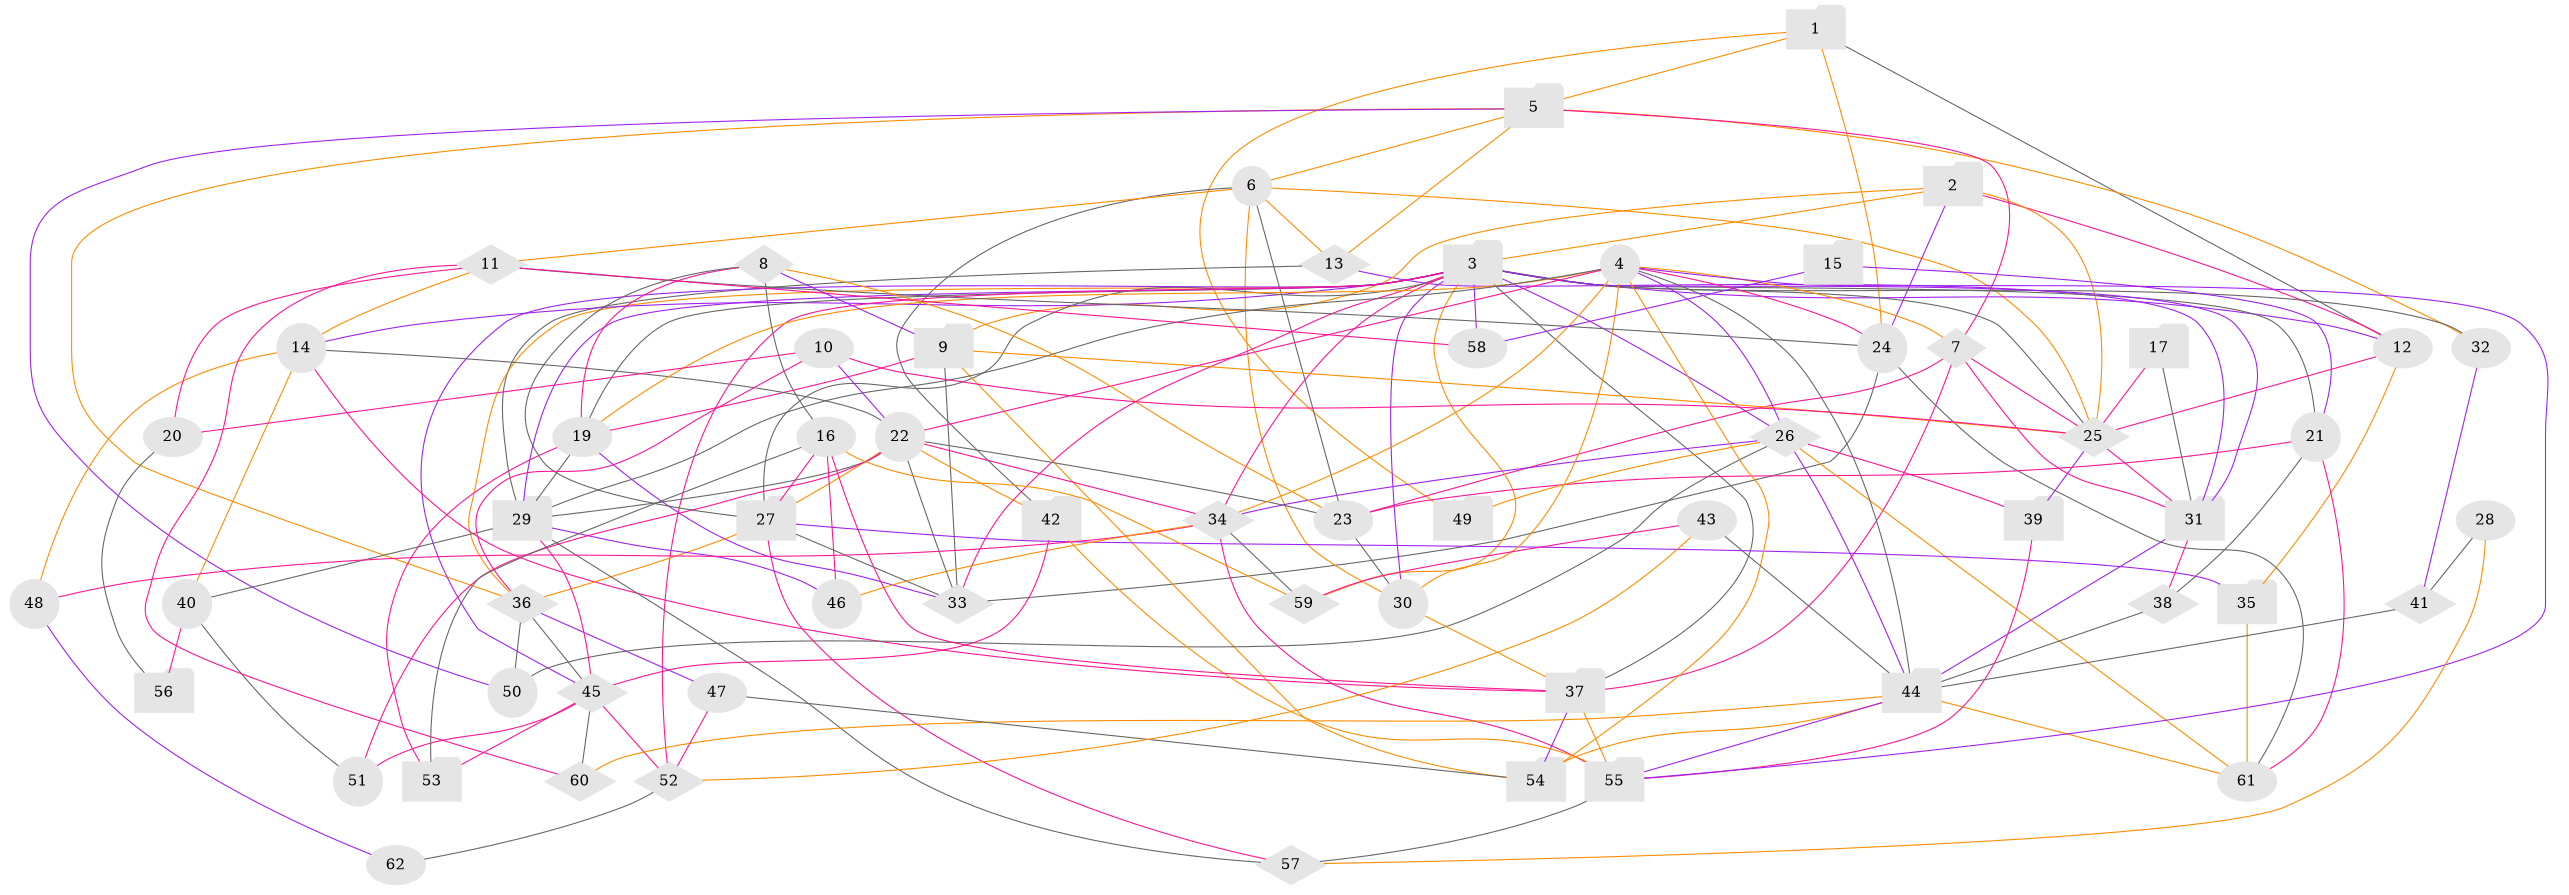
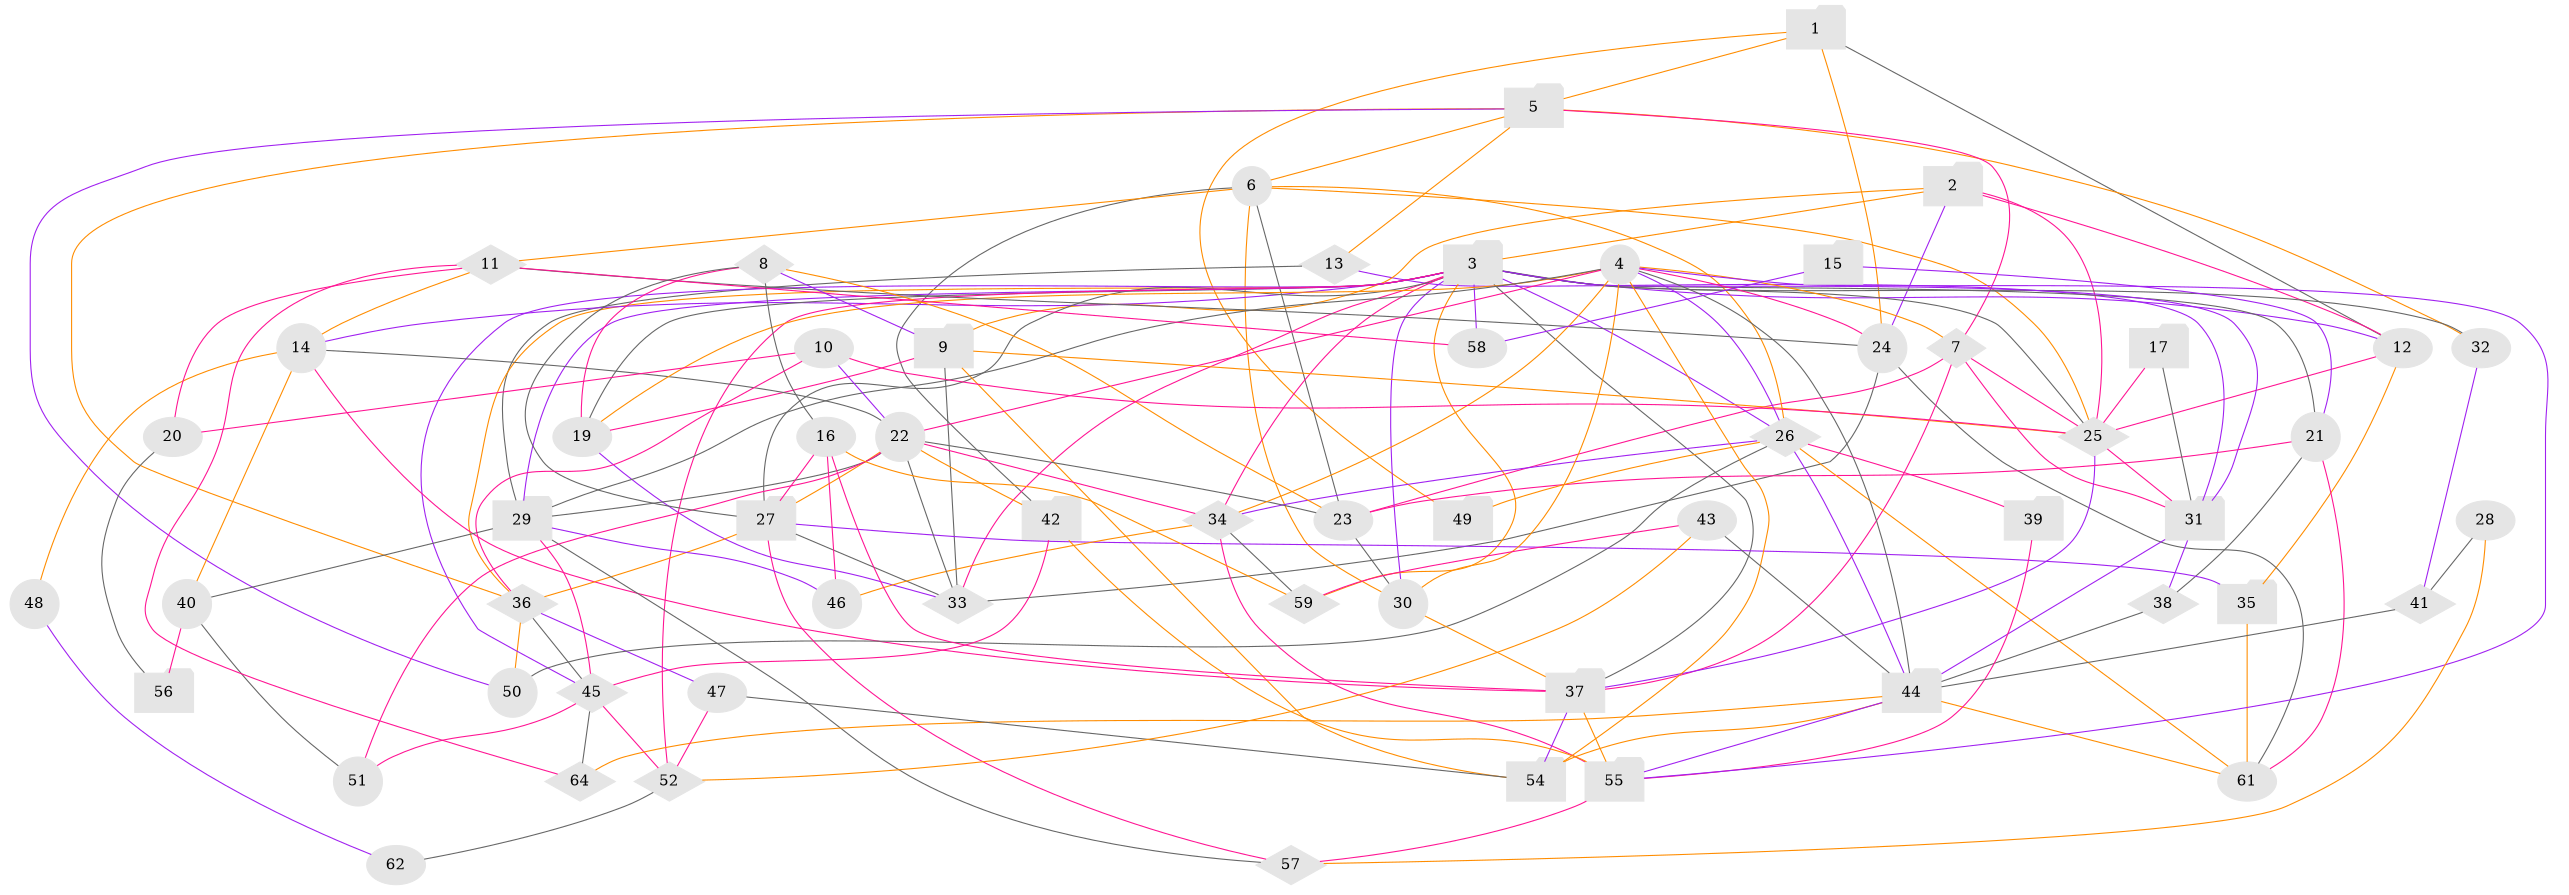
(1294, 226) -> (1592, 225)
(2087, 271) -> (2087, 271)
(552, 479) -> none
(2063, 480) -> (1889, 621)
(625, 555) -> none
(2178, 564) -> (2178, 564)
(518, 644) -> (518, 644)
(432, 782) -> none
(580, 782) -> (580, 782)
(1455, 840) -> (1455, 840)
